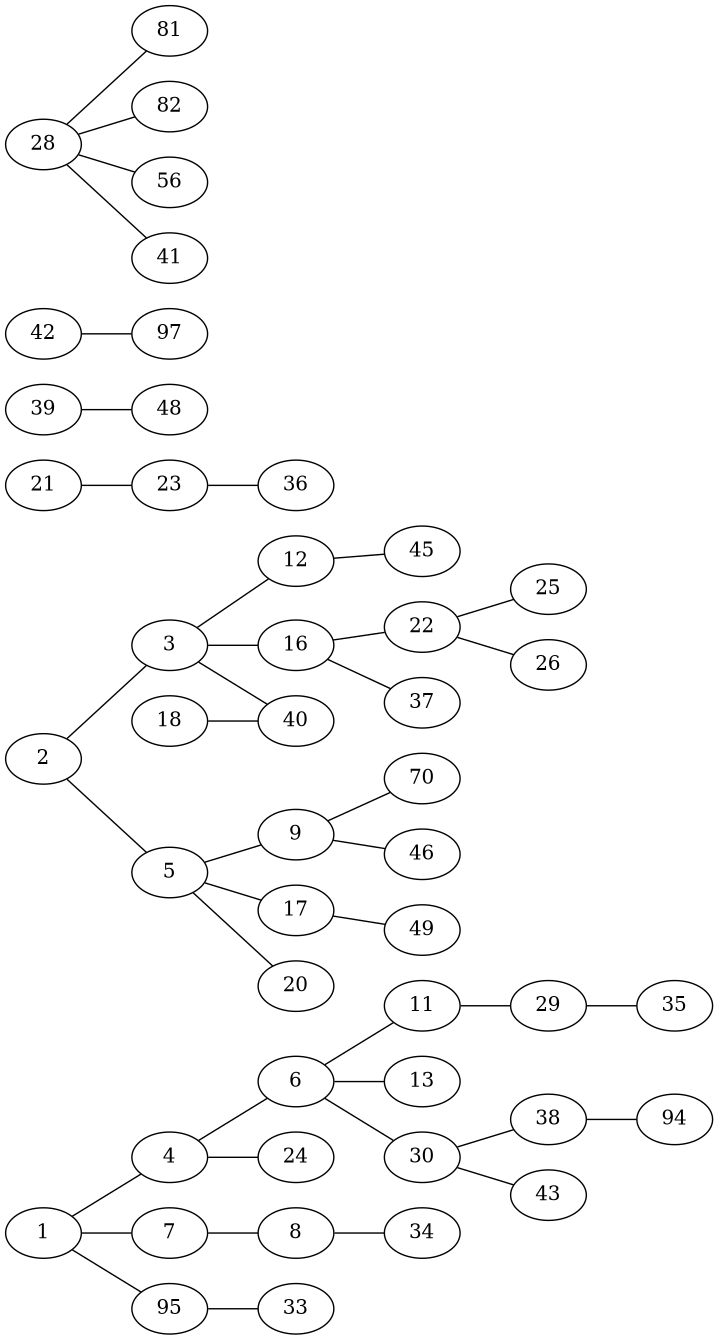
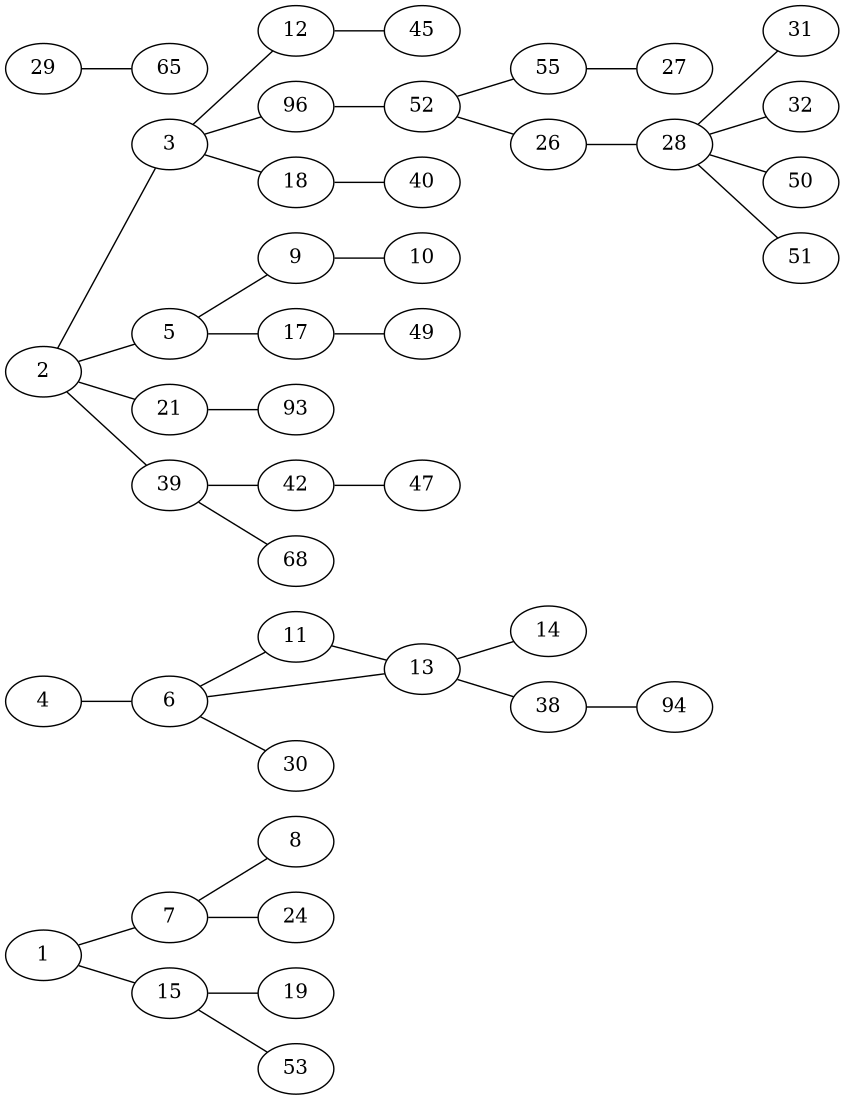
(170, 31) -> (801, 31)
none -> (675, 69)
(170, 107) -> (801, 107)
none -> (612, 144)
(170, 182) -> (801, 182)
(170, 258) -> (801, 258)
(170, 334) -> (422, 485)
none -> (107, 391)
(170, 410) -> (296, 561)
none -> (107, 429)
(170, 485) -> (296, 410)
none -> (233, 485)
(296, 485) -> none
(548, 589) -> (548, 69)
(422, 627) -> (422, 107)
none -> (548, 631)
(296, 645) -> (296, 107)
(233, 683) -> (233, 163)
(422, 703) -> none
(422, 779) -> (422, 258)
(422, 854) -> none
(296, 986) -> none
none -> (296, 993)
(486, 1006) -> (359, 653)
(675, 1006) -> (170, 69)
(486, 1138) -> (486, 688)
(233, 1157) -> (233, 917)
(107, 1195) -> none
(548, 1195) -> none
(422, 1233) -> none
(170, 1309) -> (170, 993)
(296, 1309) -> (296, 1069)
